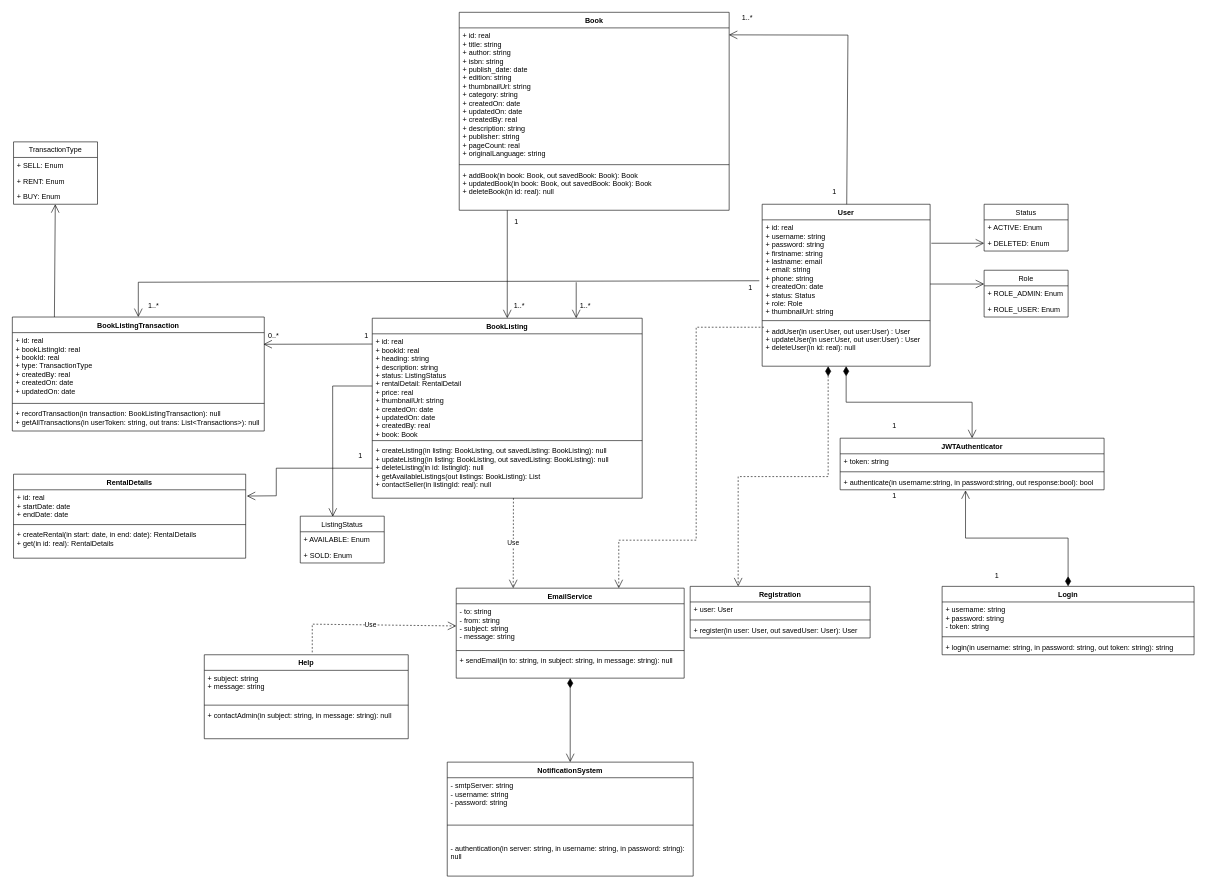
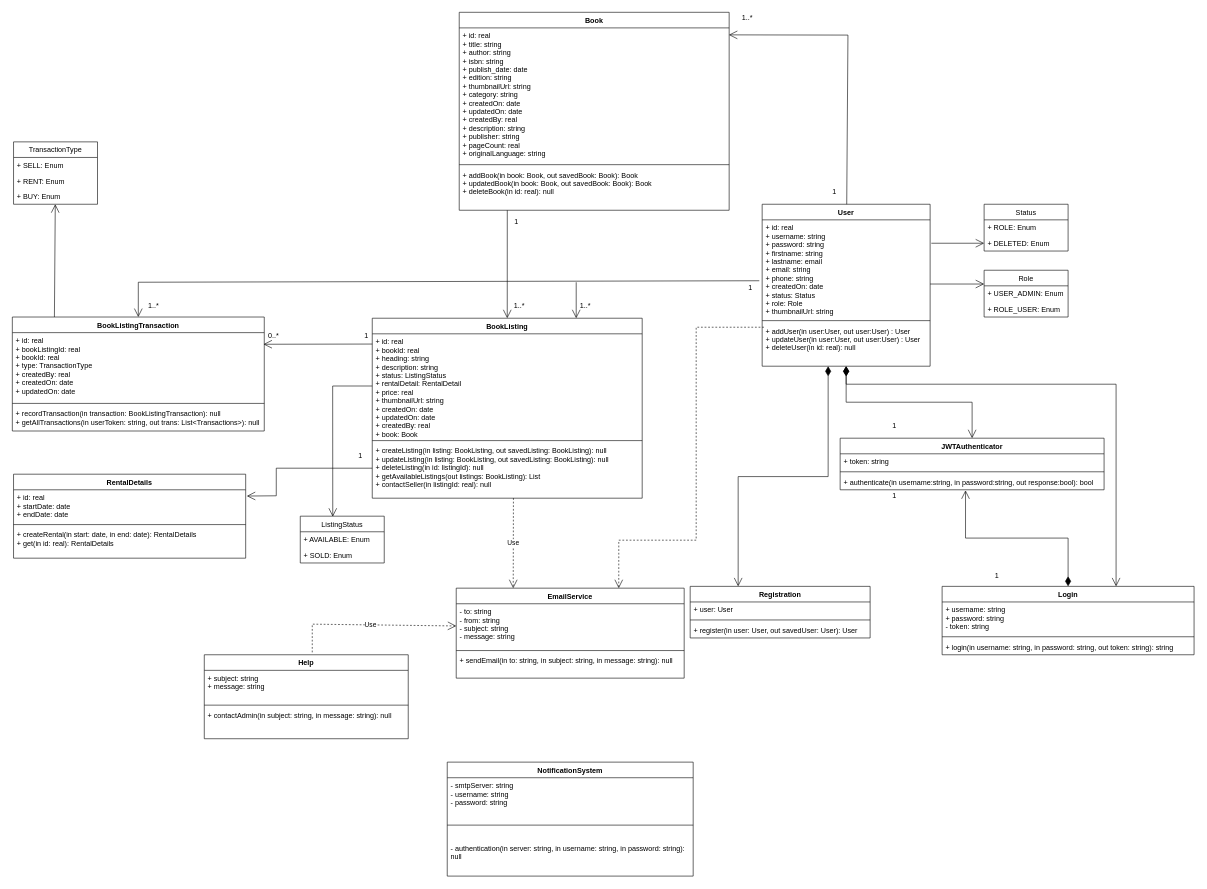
(1013, 228) -> (1009, 228)
(1021, 294) -> (1021, 294)
none -> (983, 384)
(779, 477) -> (779, 477)
(570, 757) -> none
